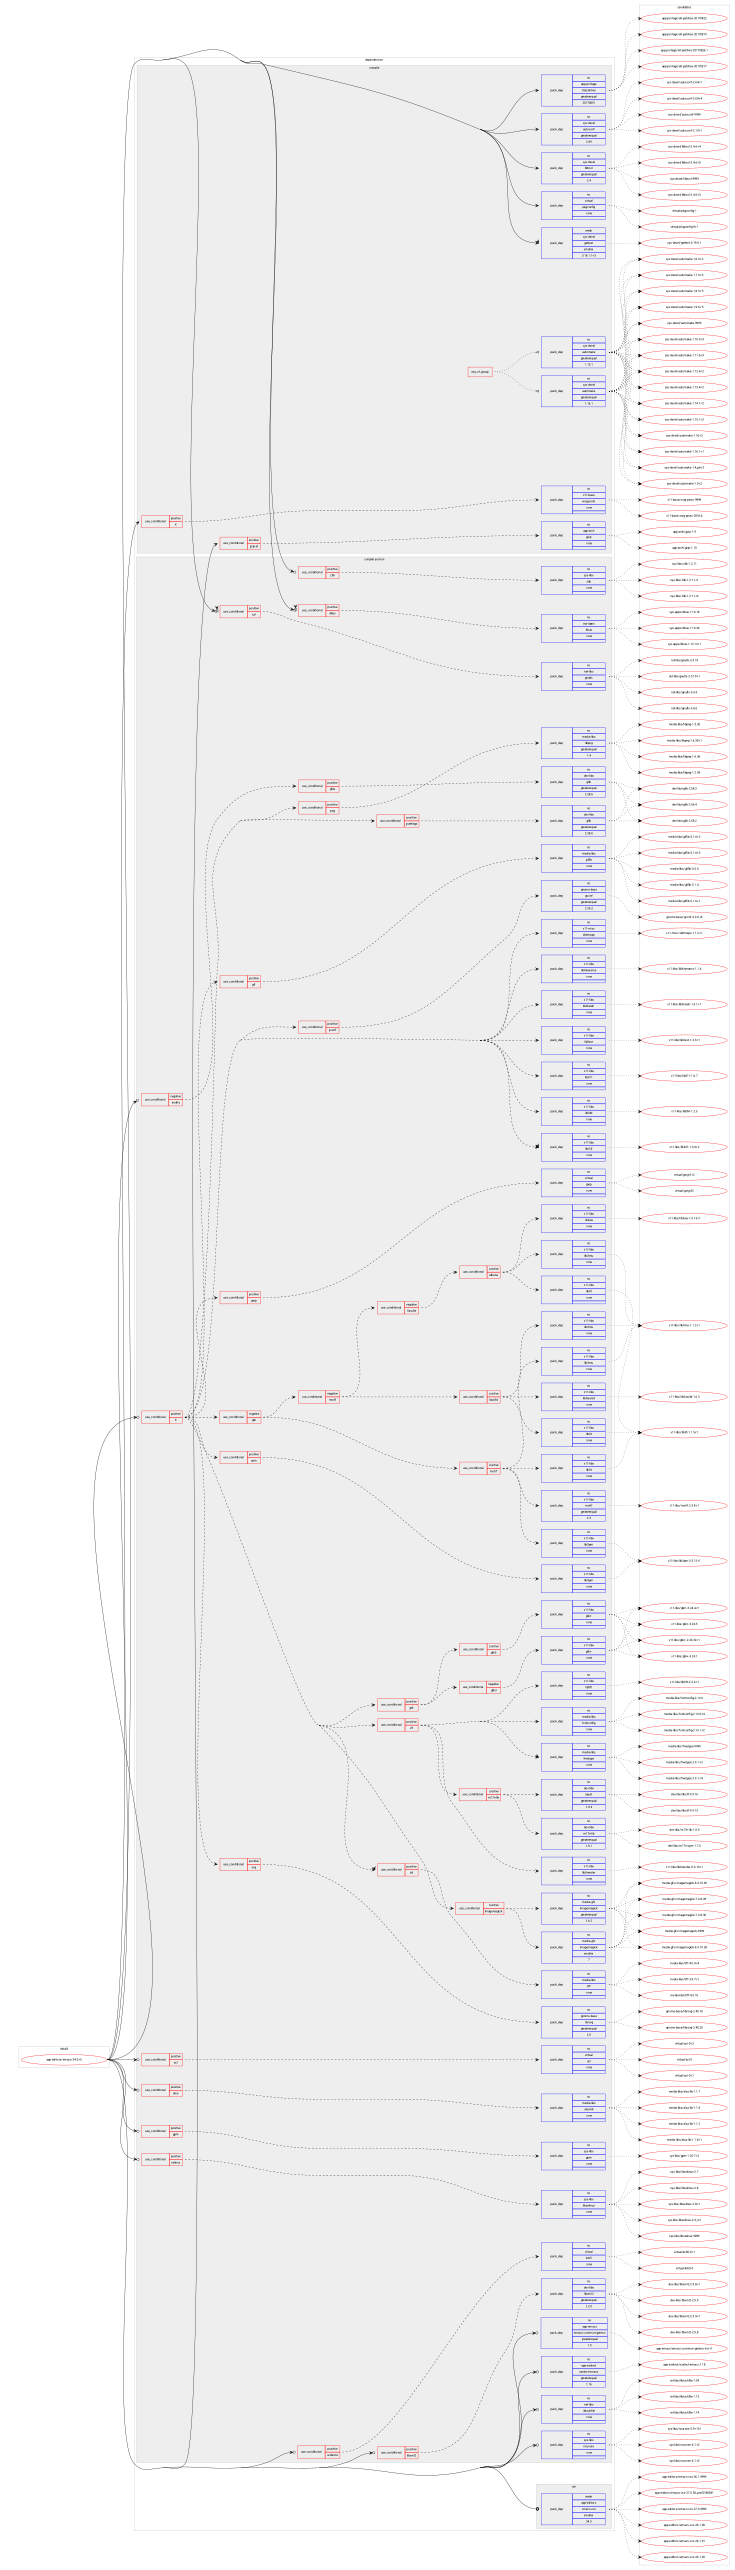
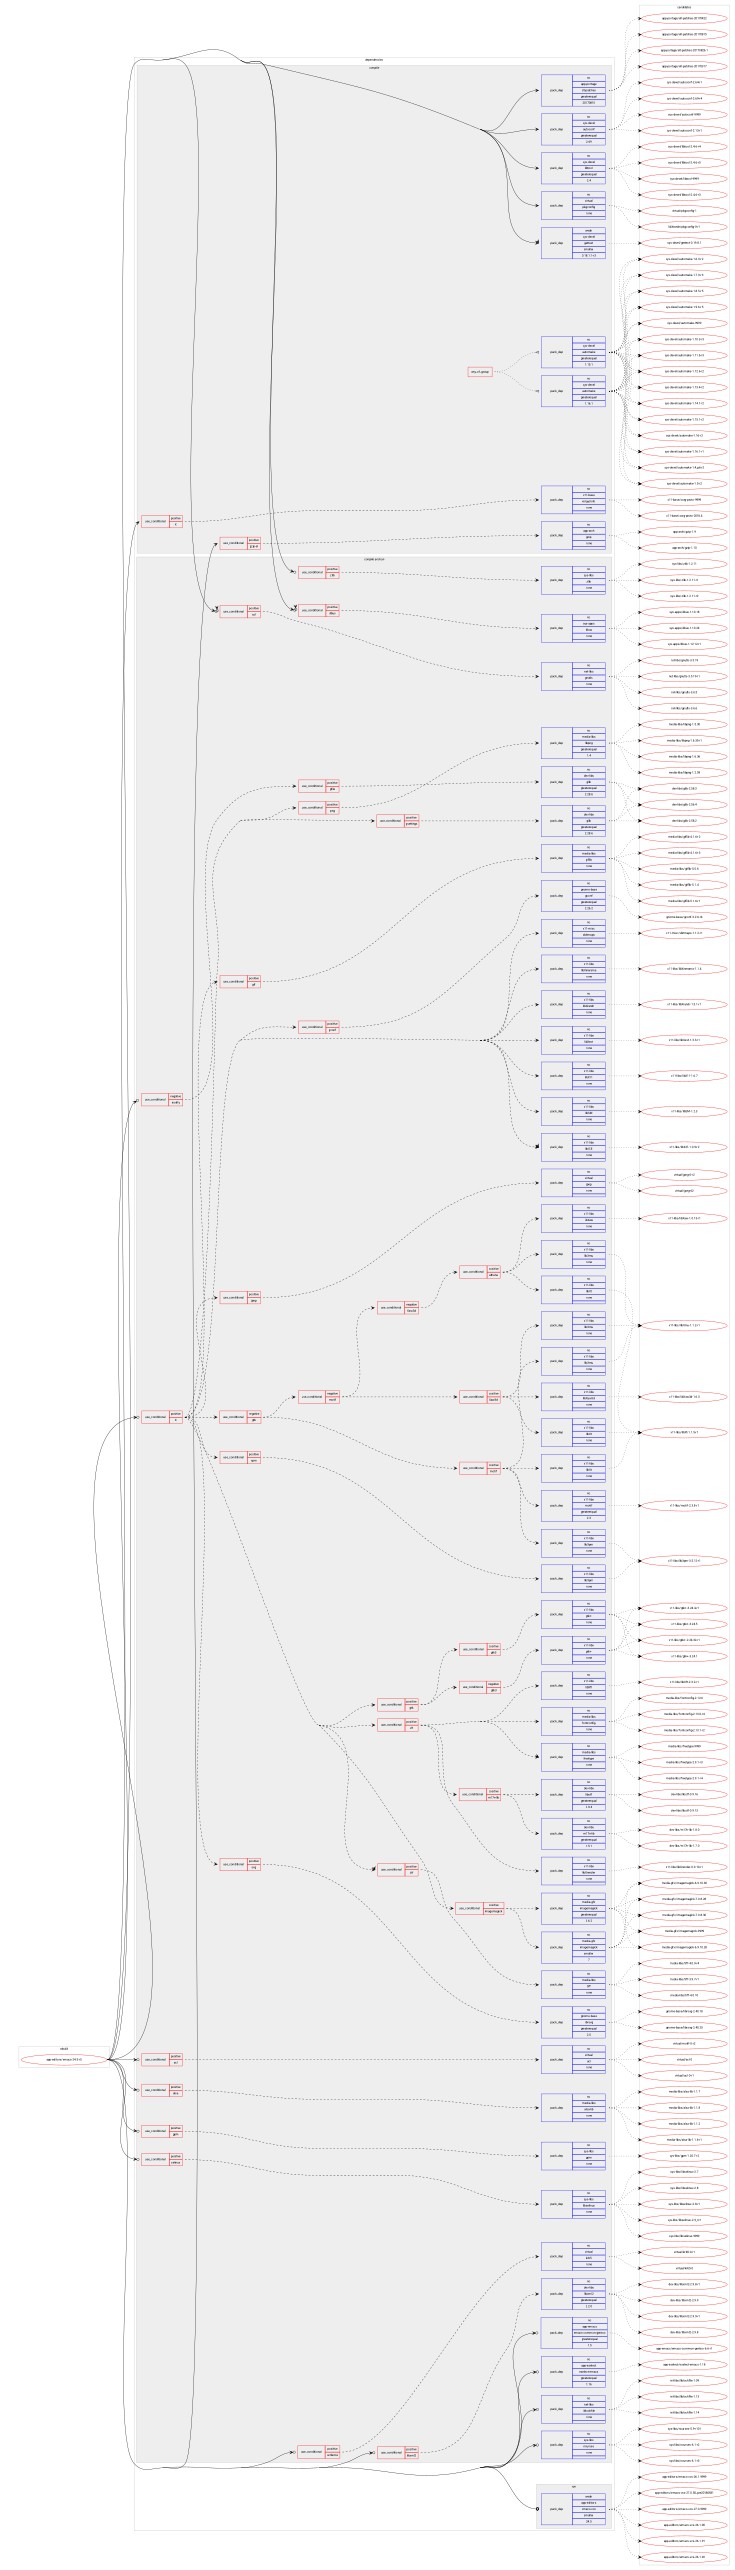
(684, 227) -> (684, 227)
(684, 1846) -> (684, 1846)
(684, 2044) -> (684, 2044)
